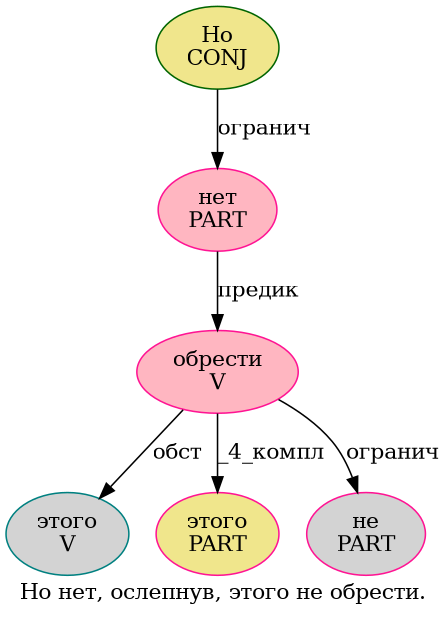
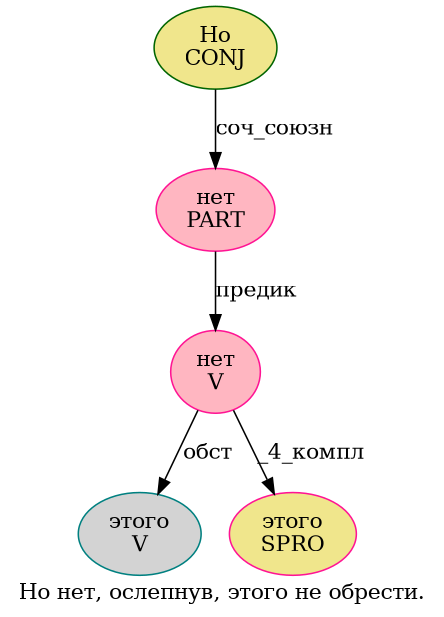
(265, 129) -> (274, 129)
(218, 372) -> (216, 372)
(218, 534) -> (293, 534)
(366, 534) -> none
